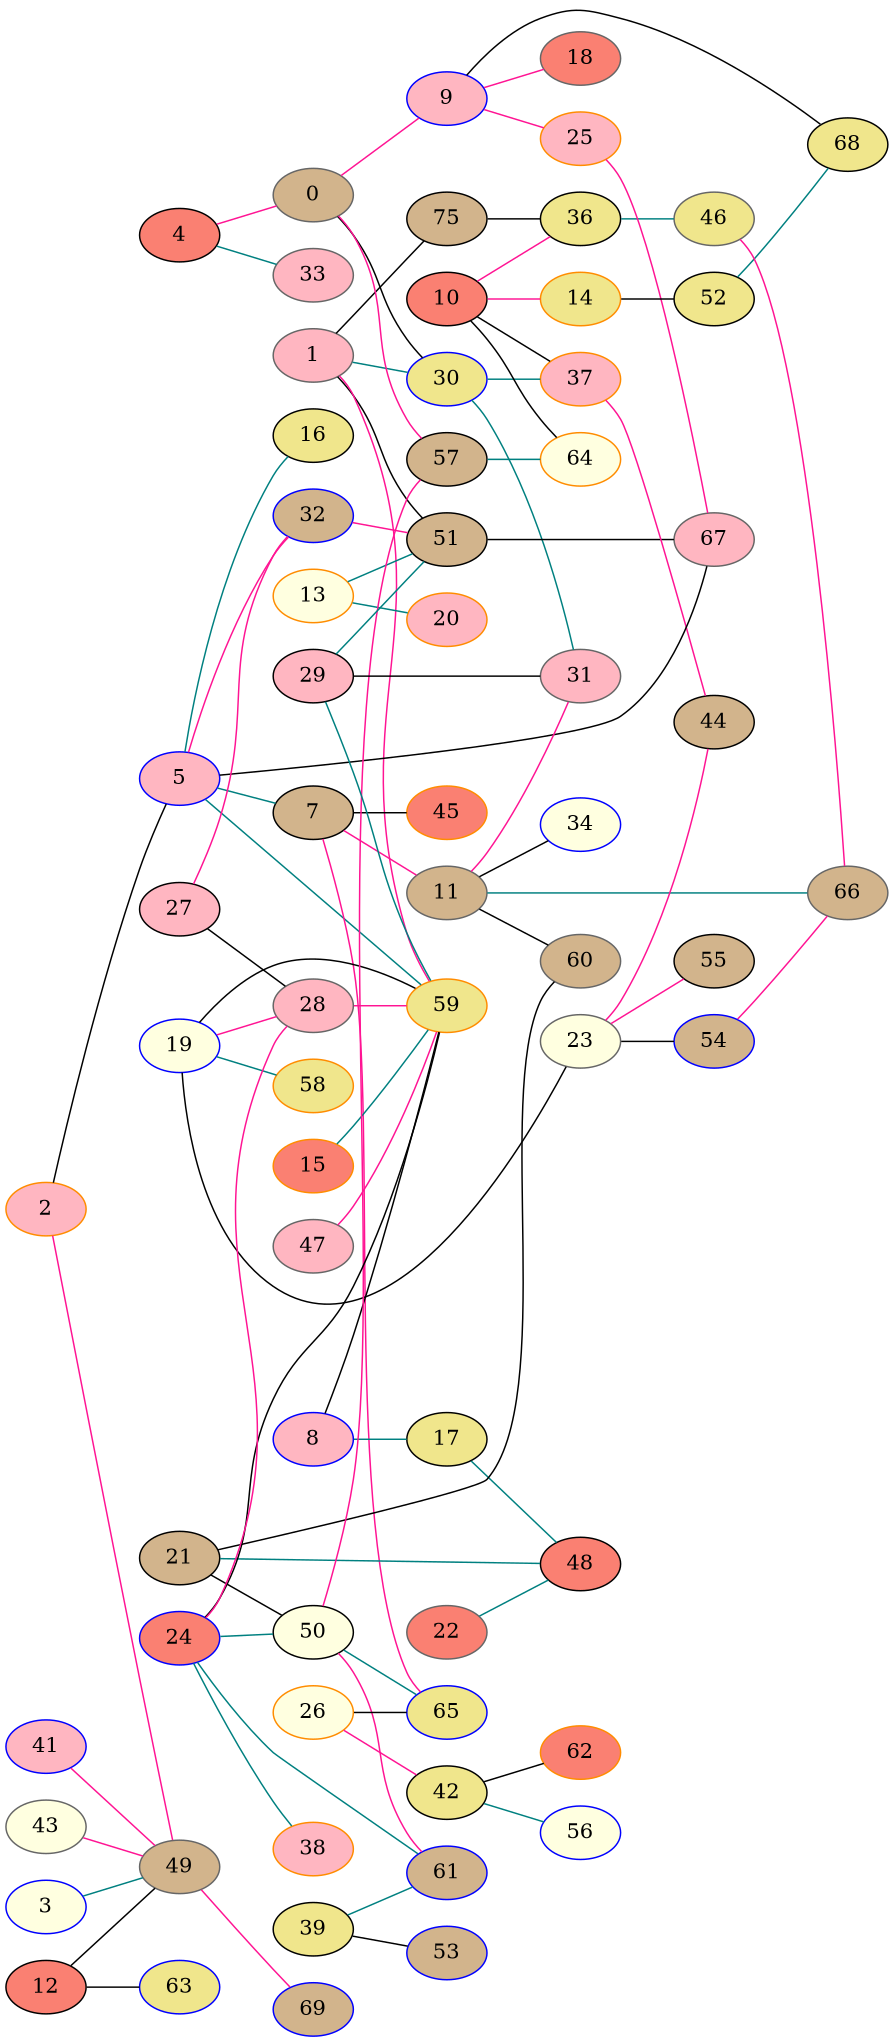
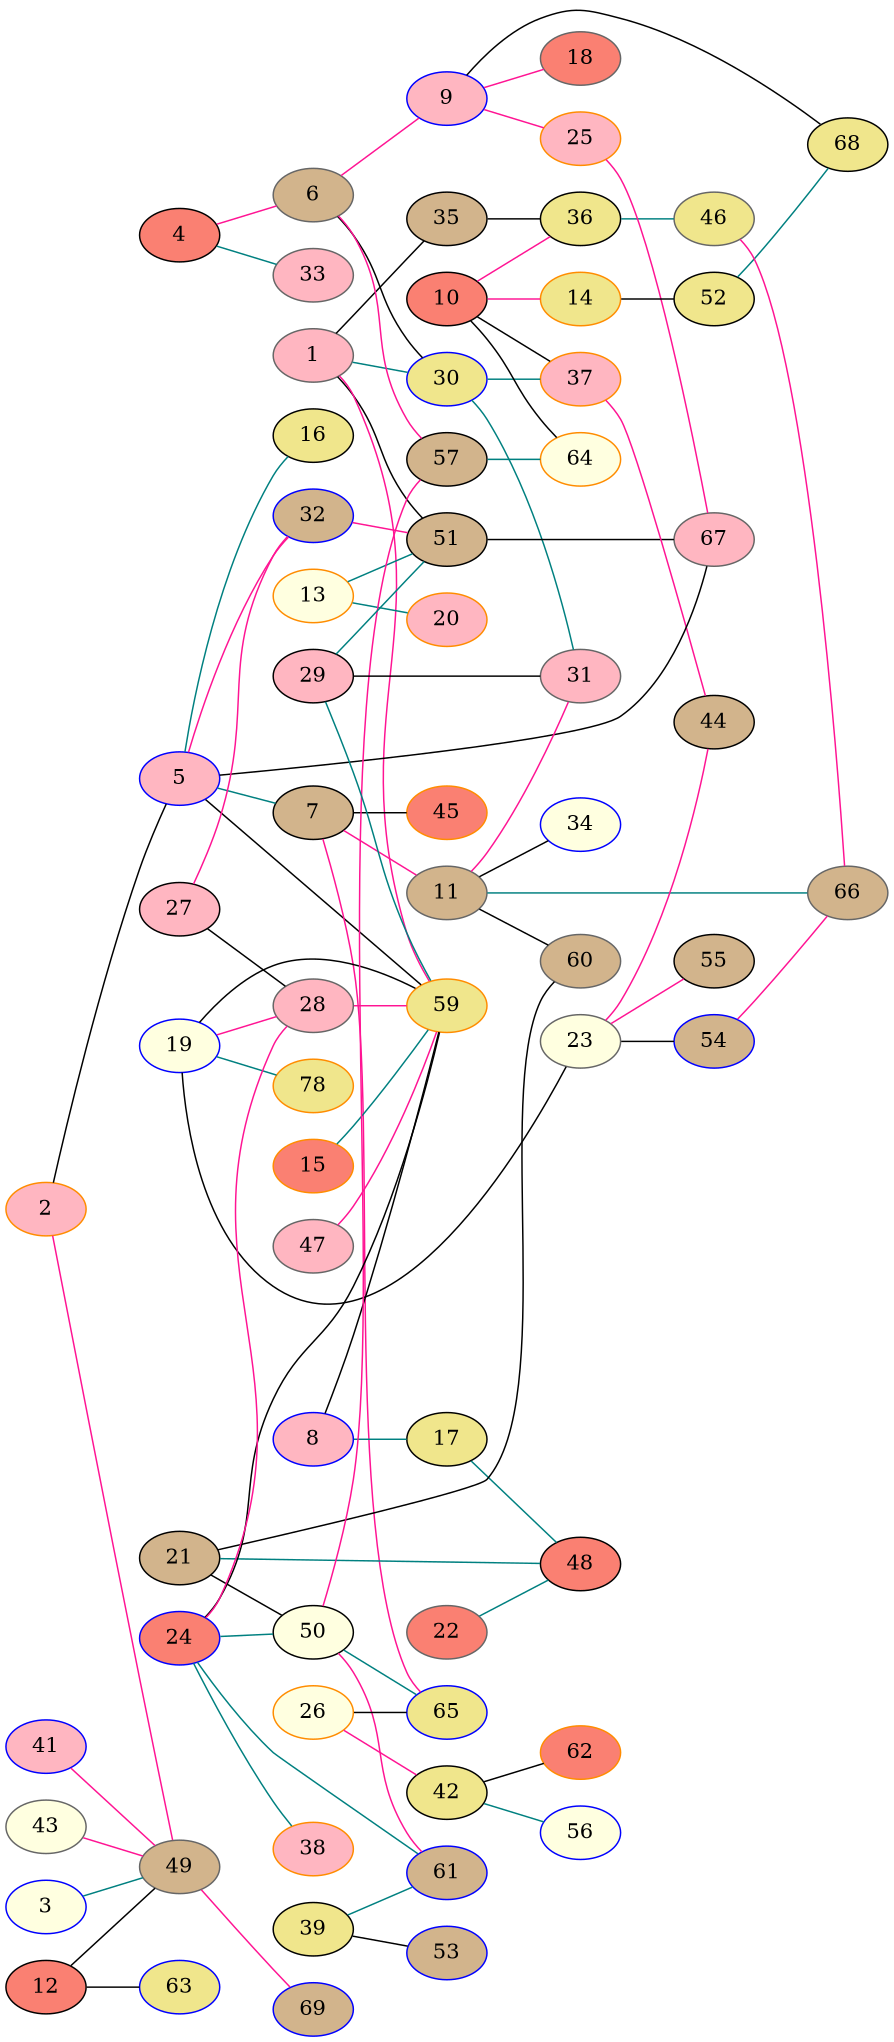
(313, 195) -> (313, 195)
(447, 219) -> (447, 219)
(313, 892) -> (313, 892)
(313, 1086) -> (313, 1086)
